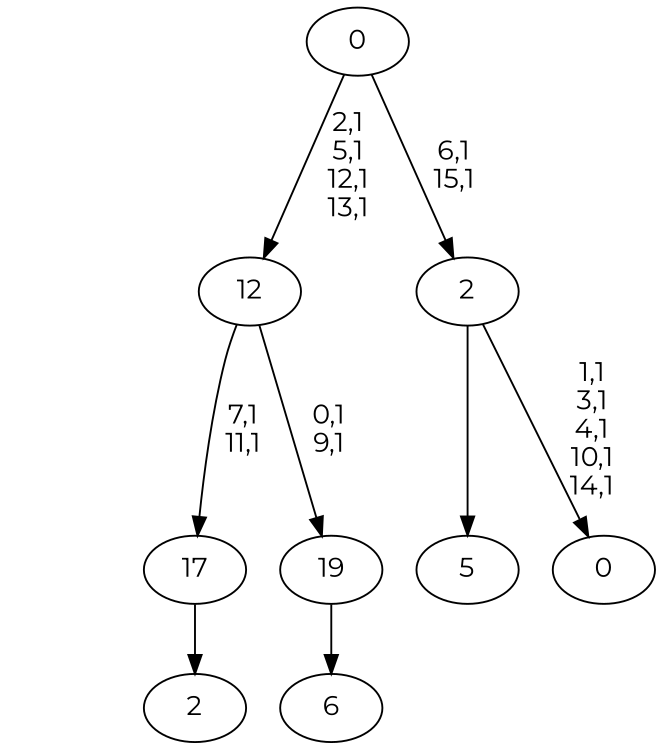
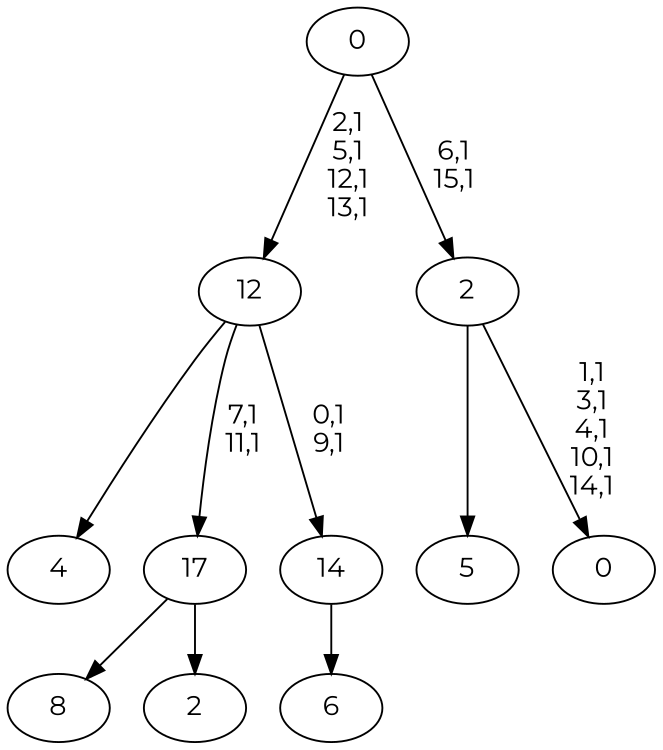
none -> (59, 570)
(331, 570) -> (331, 570)
none -> (59, 708)
